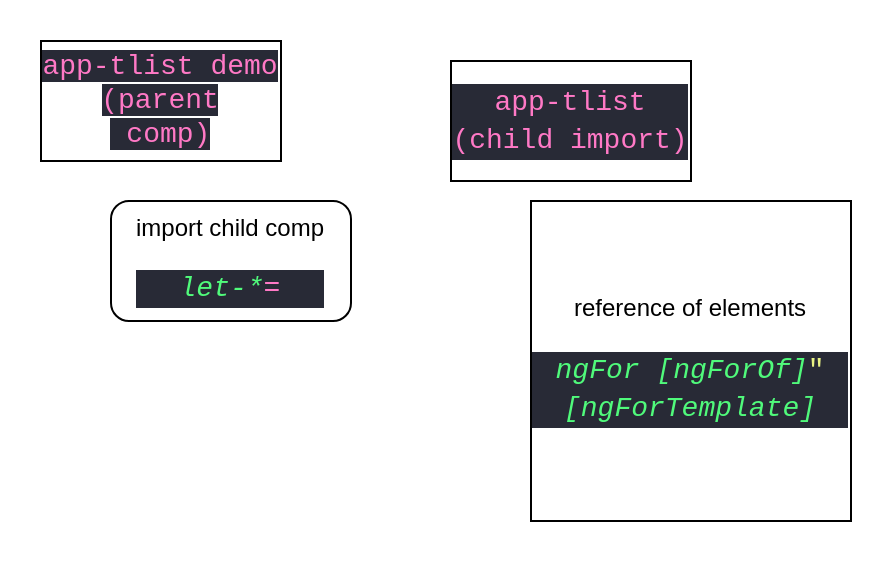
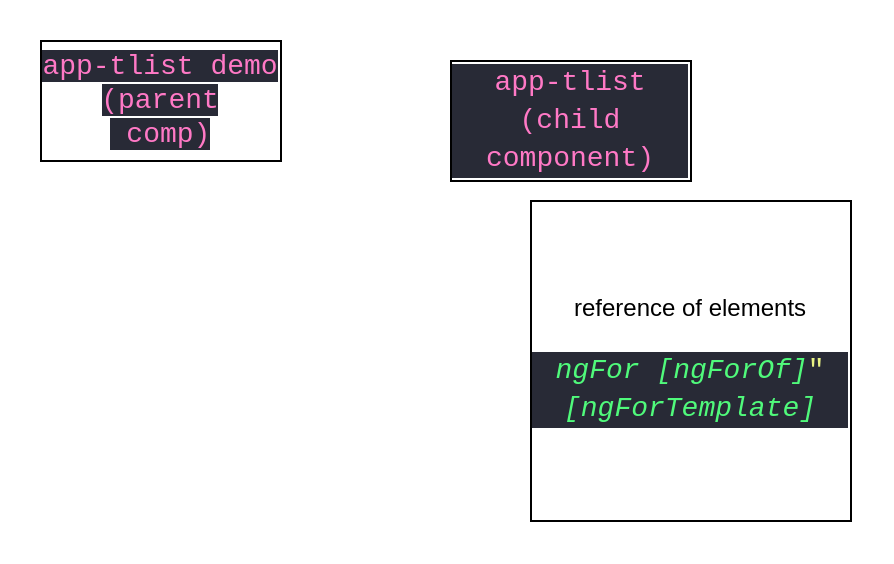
(571, 121) -> (571, 121)
(231, 261) -> none
